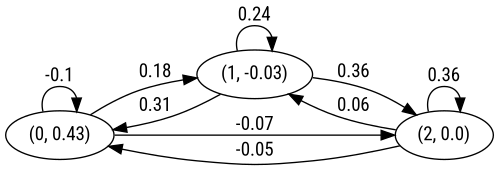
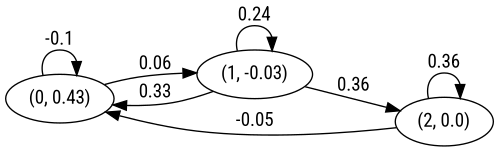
(156, 72) -> (156, 64)
(156, 106) -> (156, 93)
(347, 119) -> none
(248, 135) -> none
